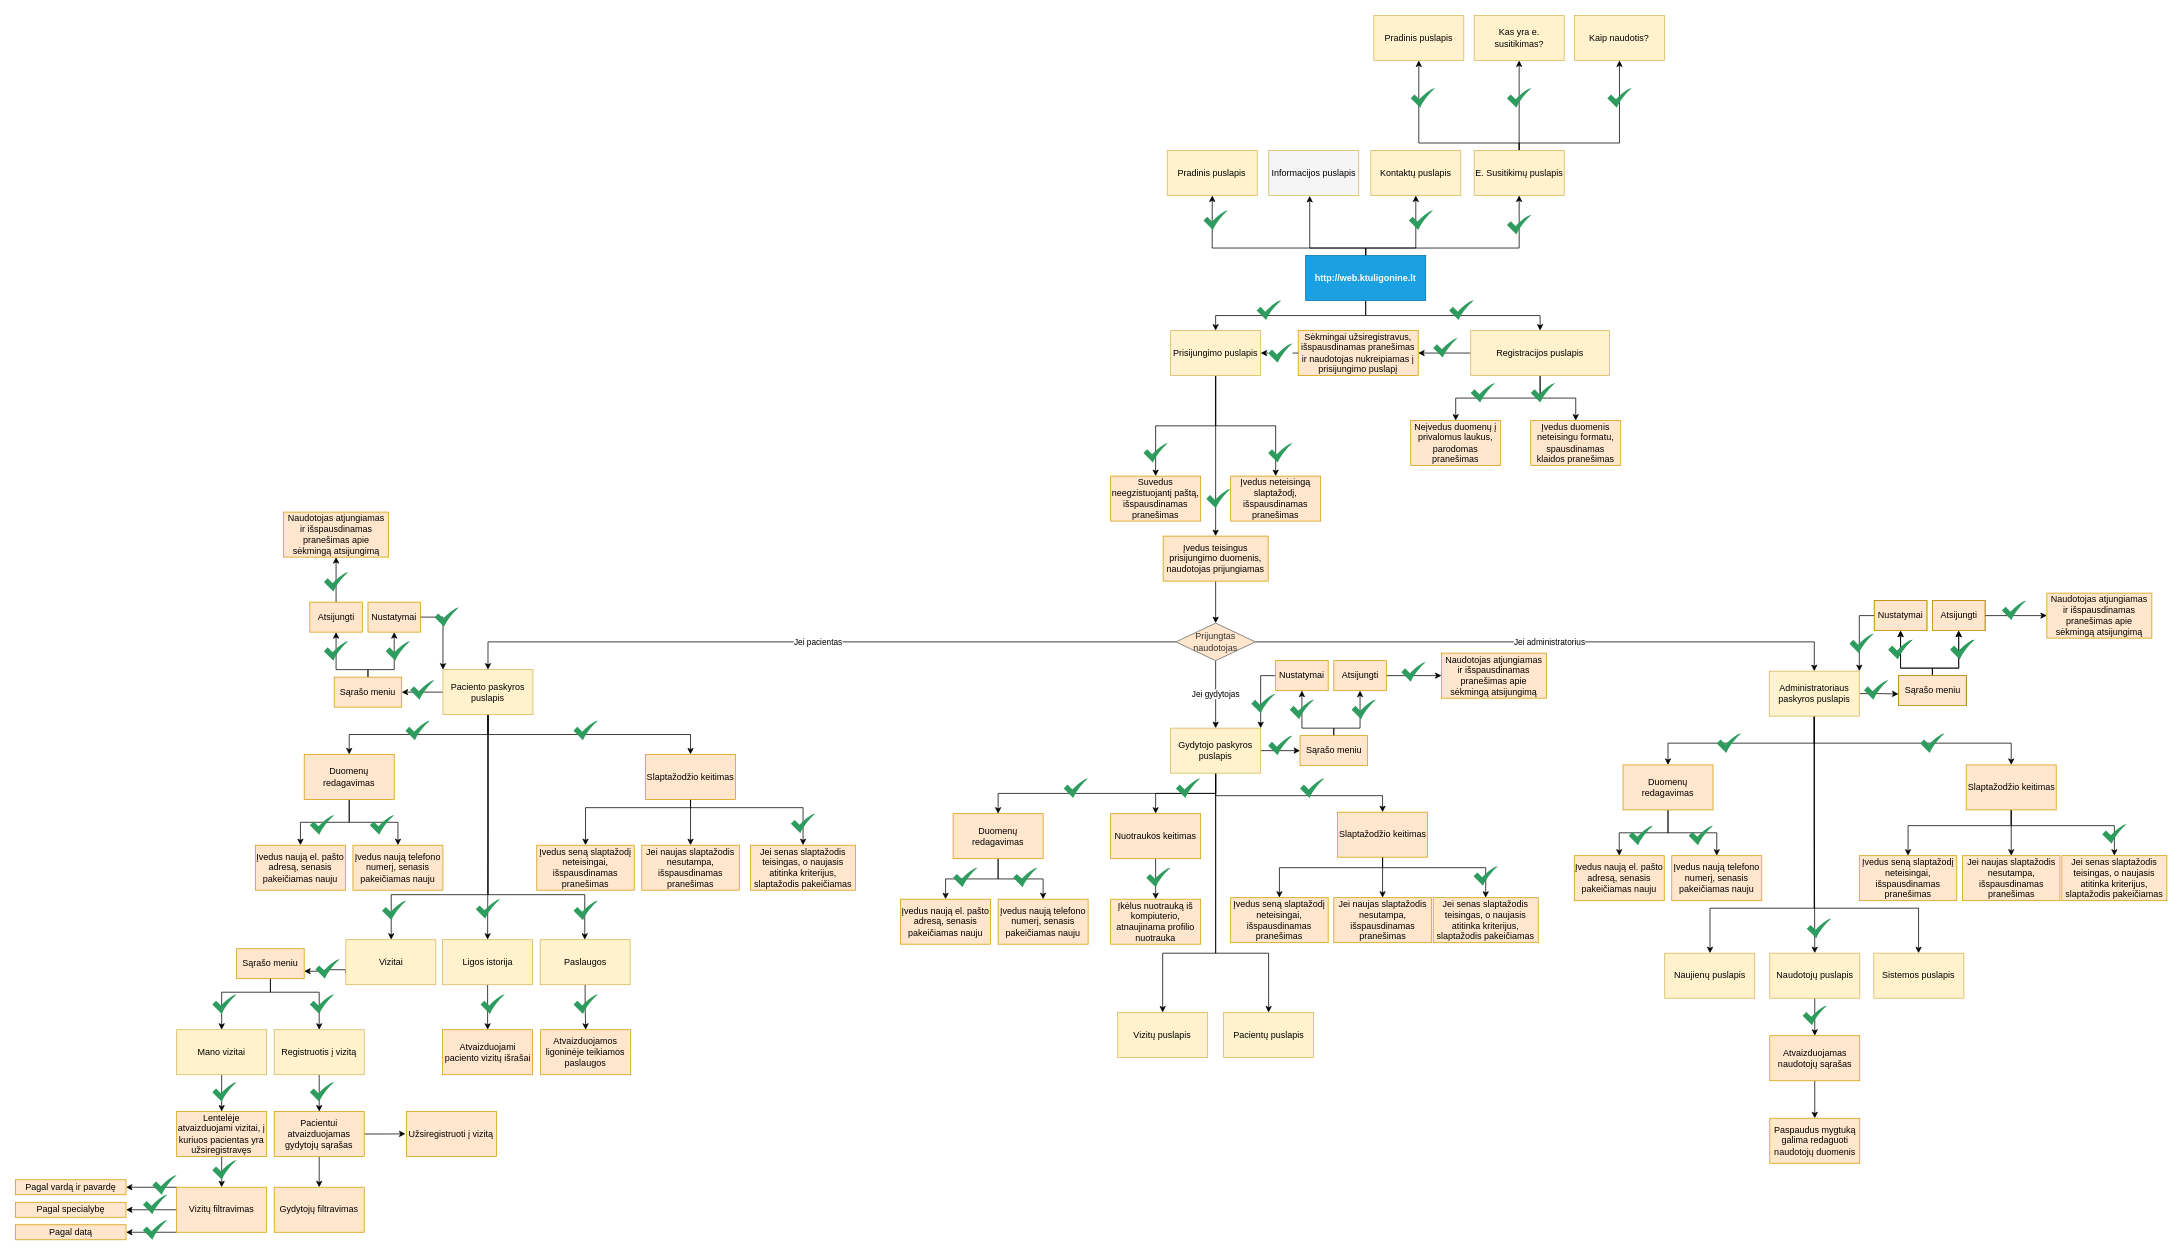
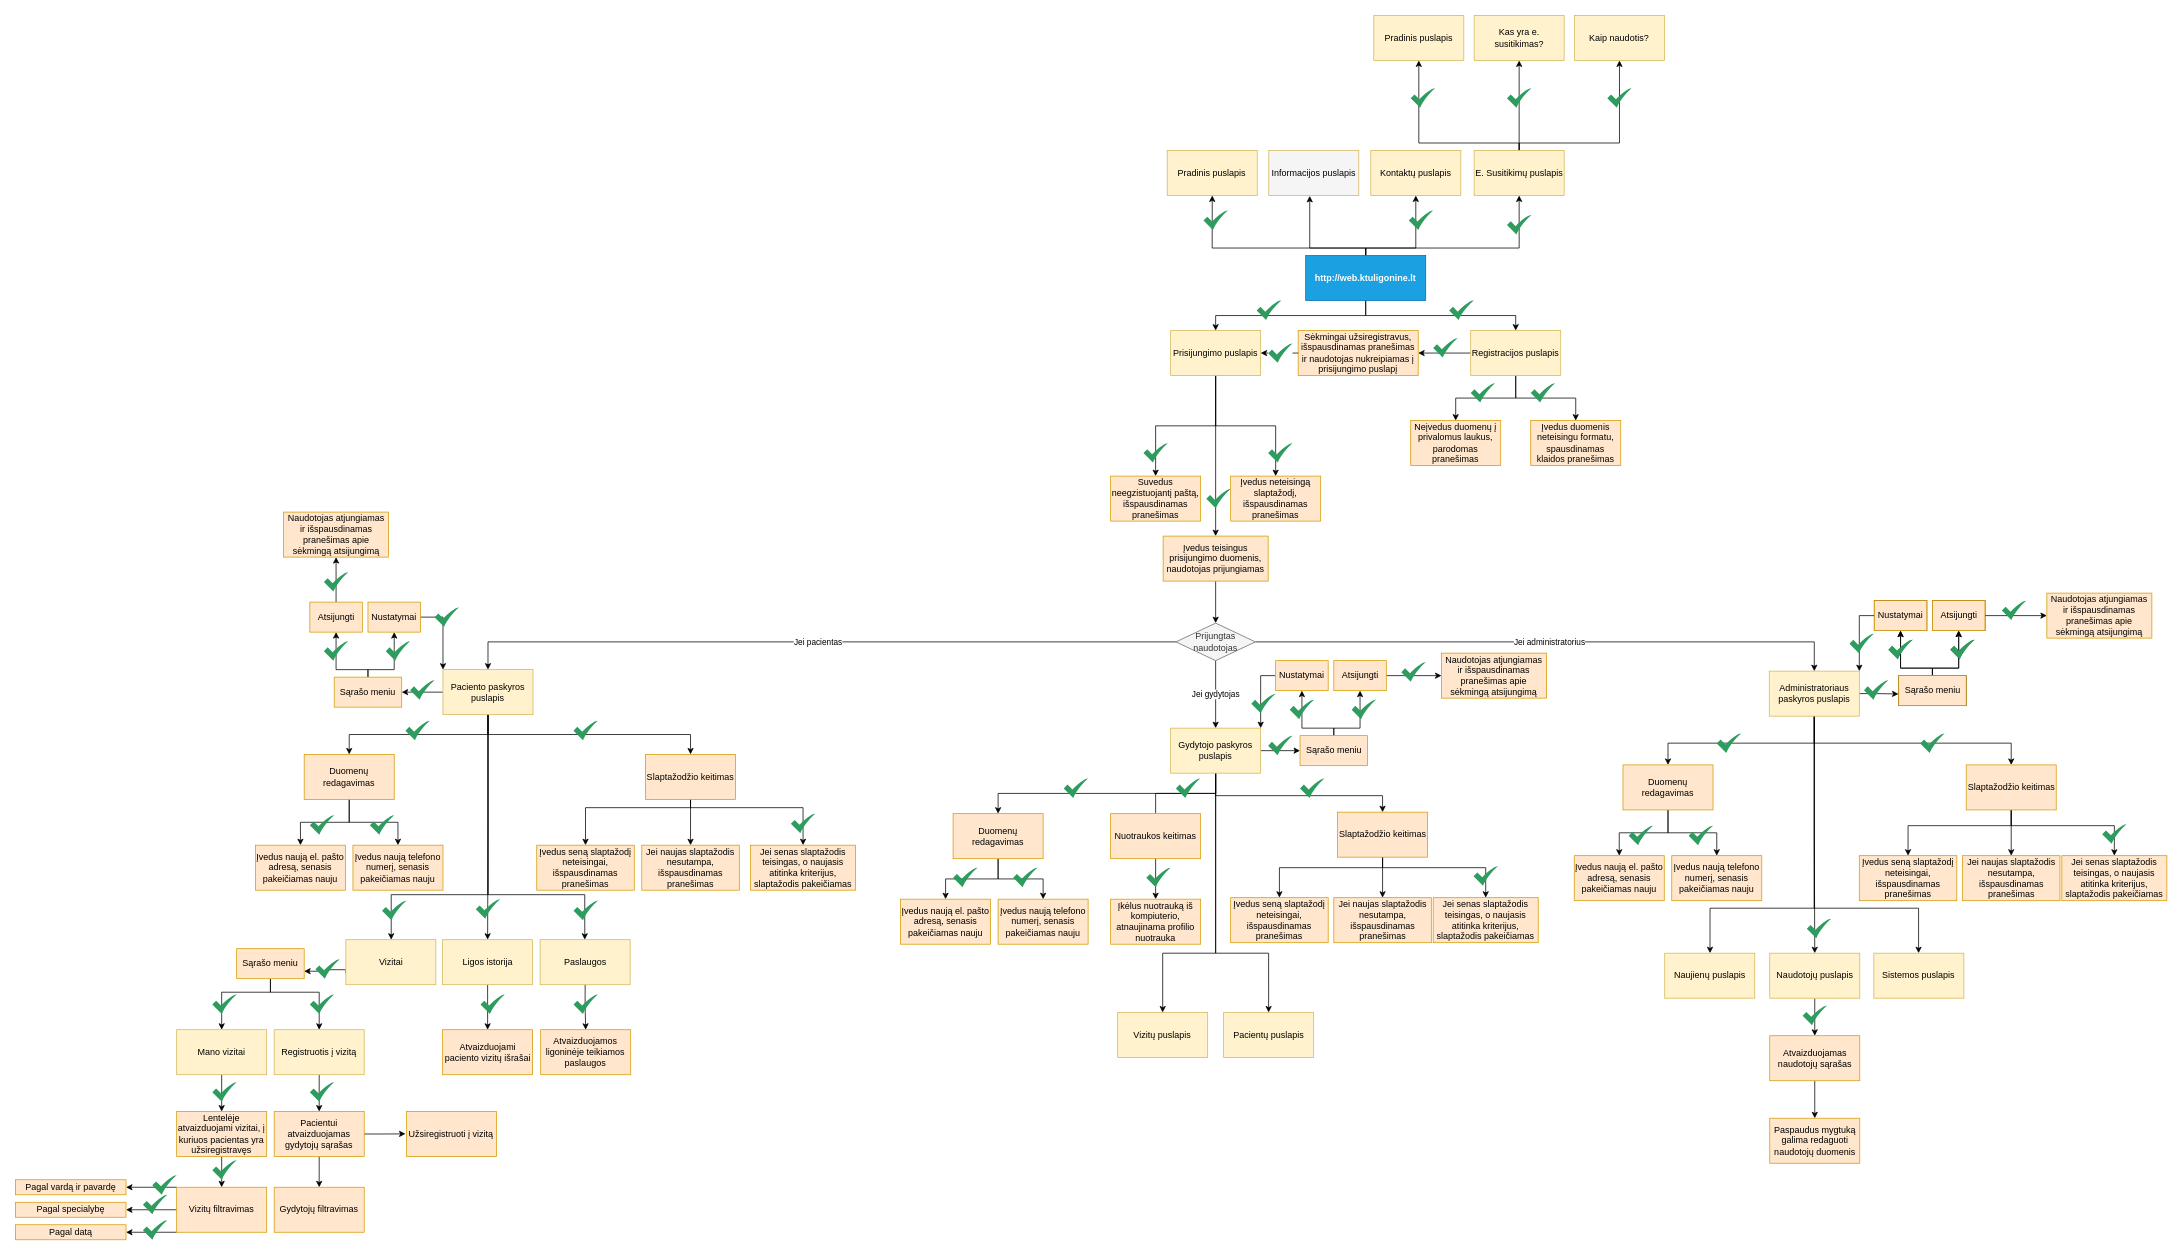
(1540, 353) -> (1515, 353)
(1215, 642) -> (1215, 642)
(1155, 807) -> (1155, 809)
